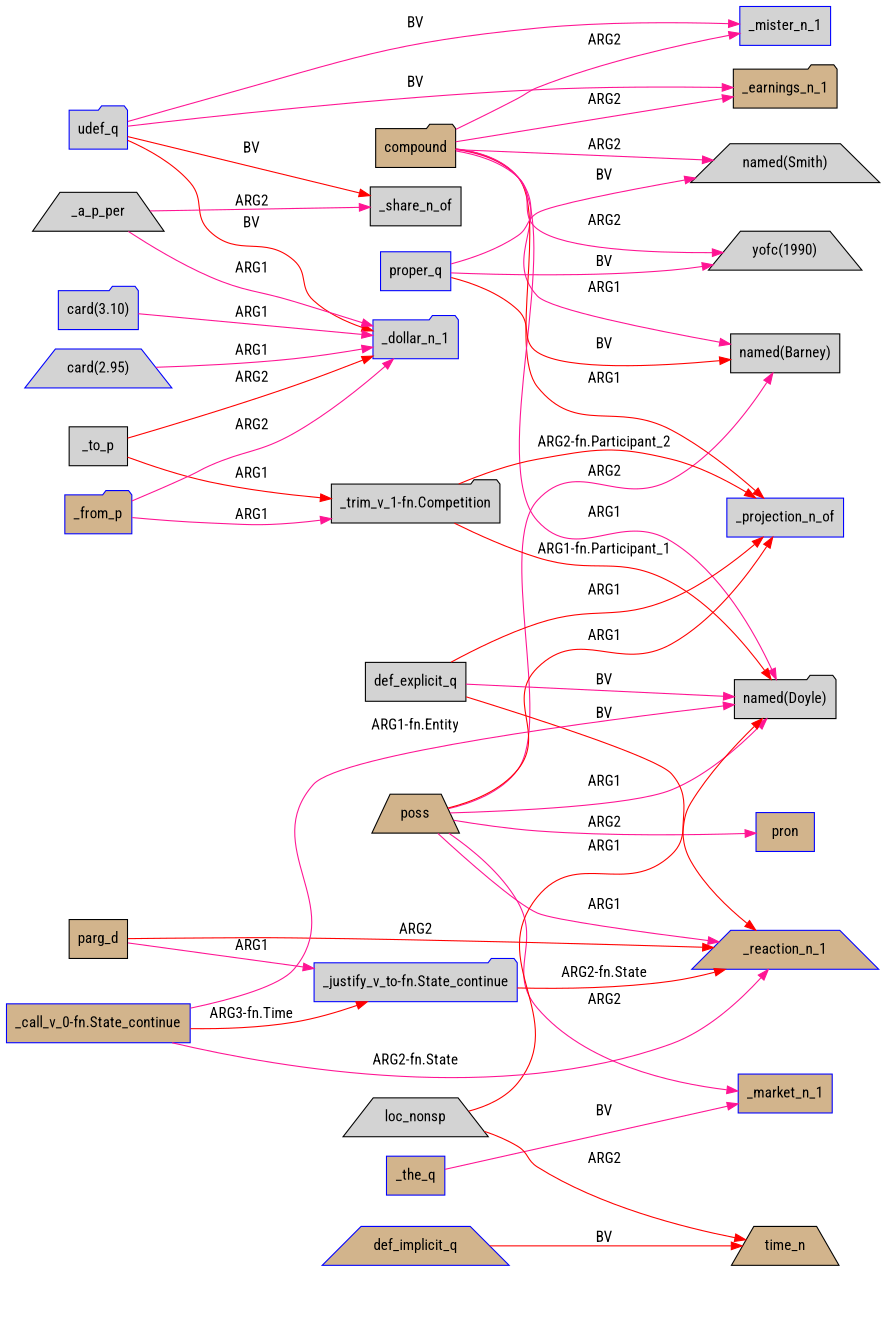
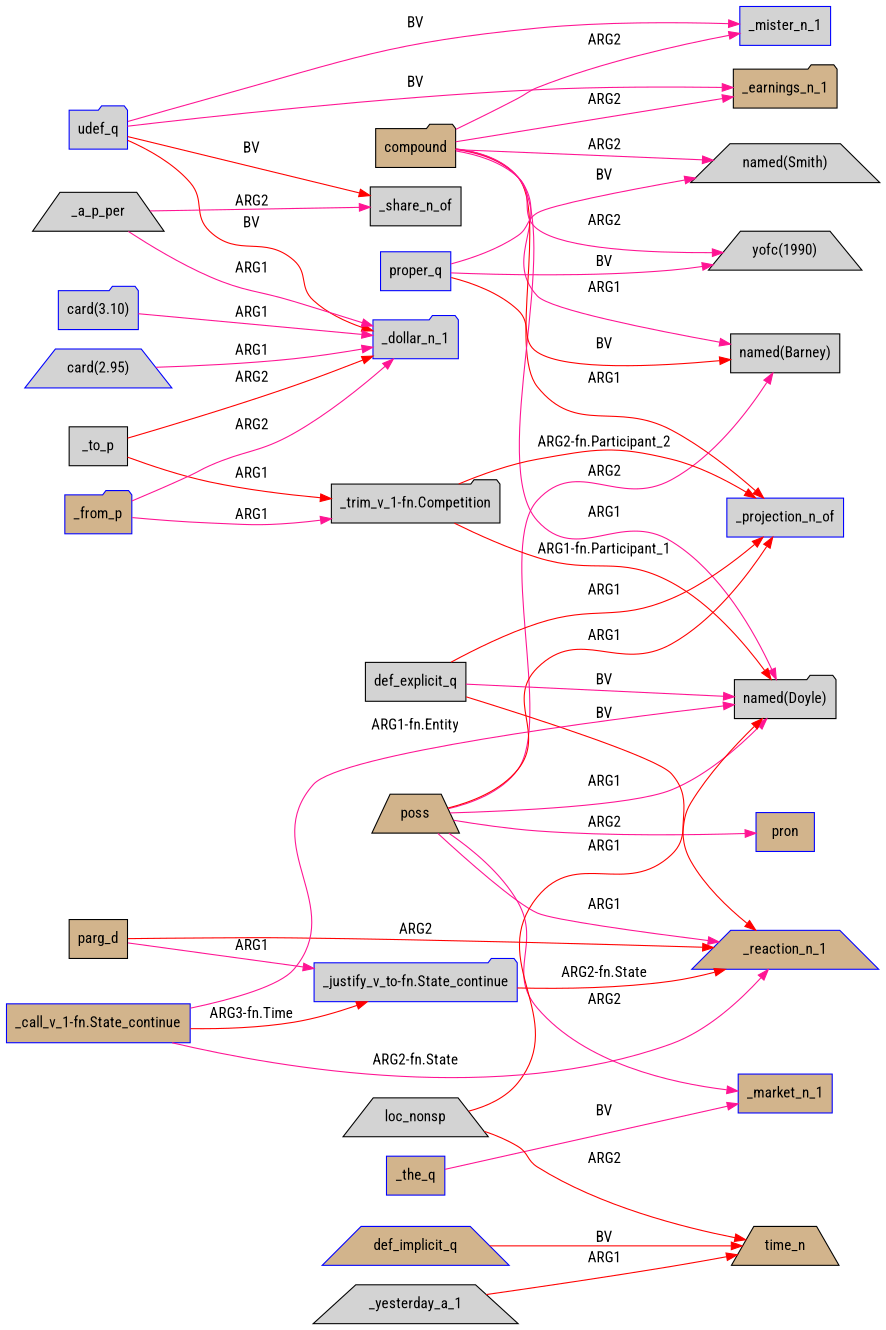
(98, 1023) -> (98, 1023)
none -> (416, 1304)
